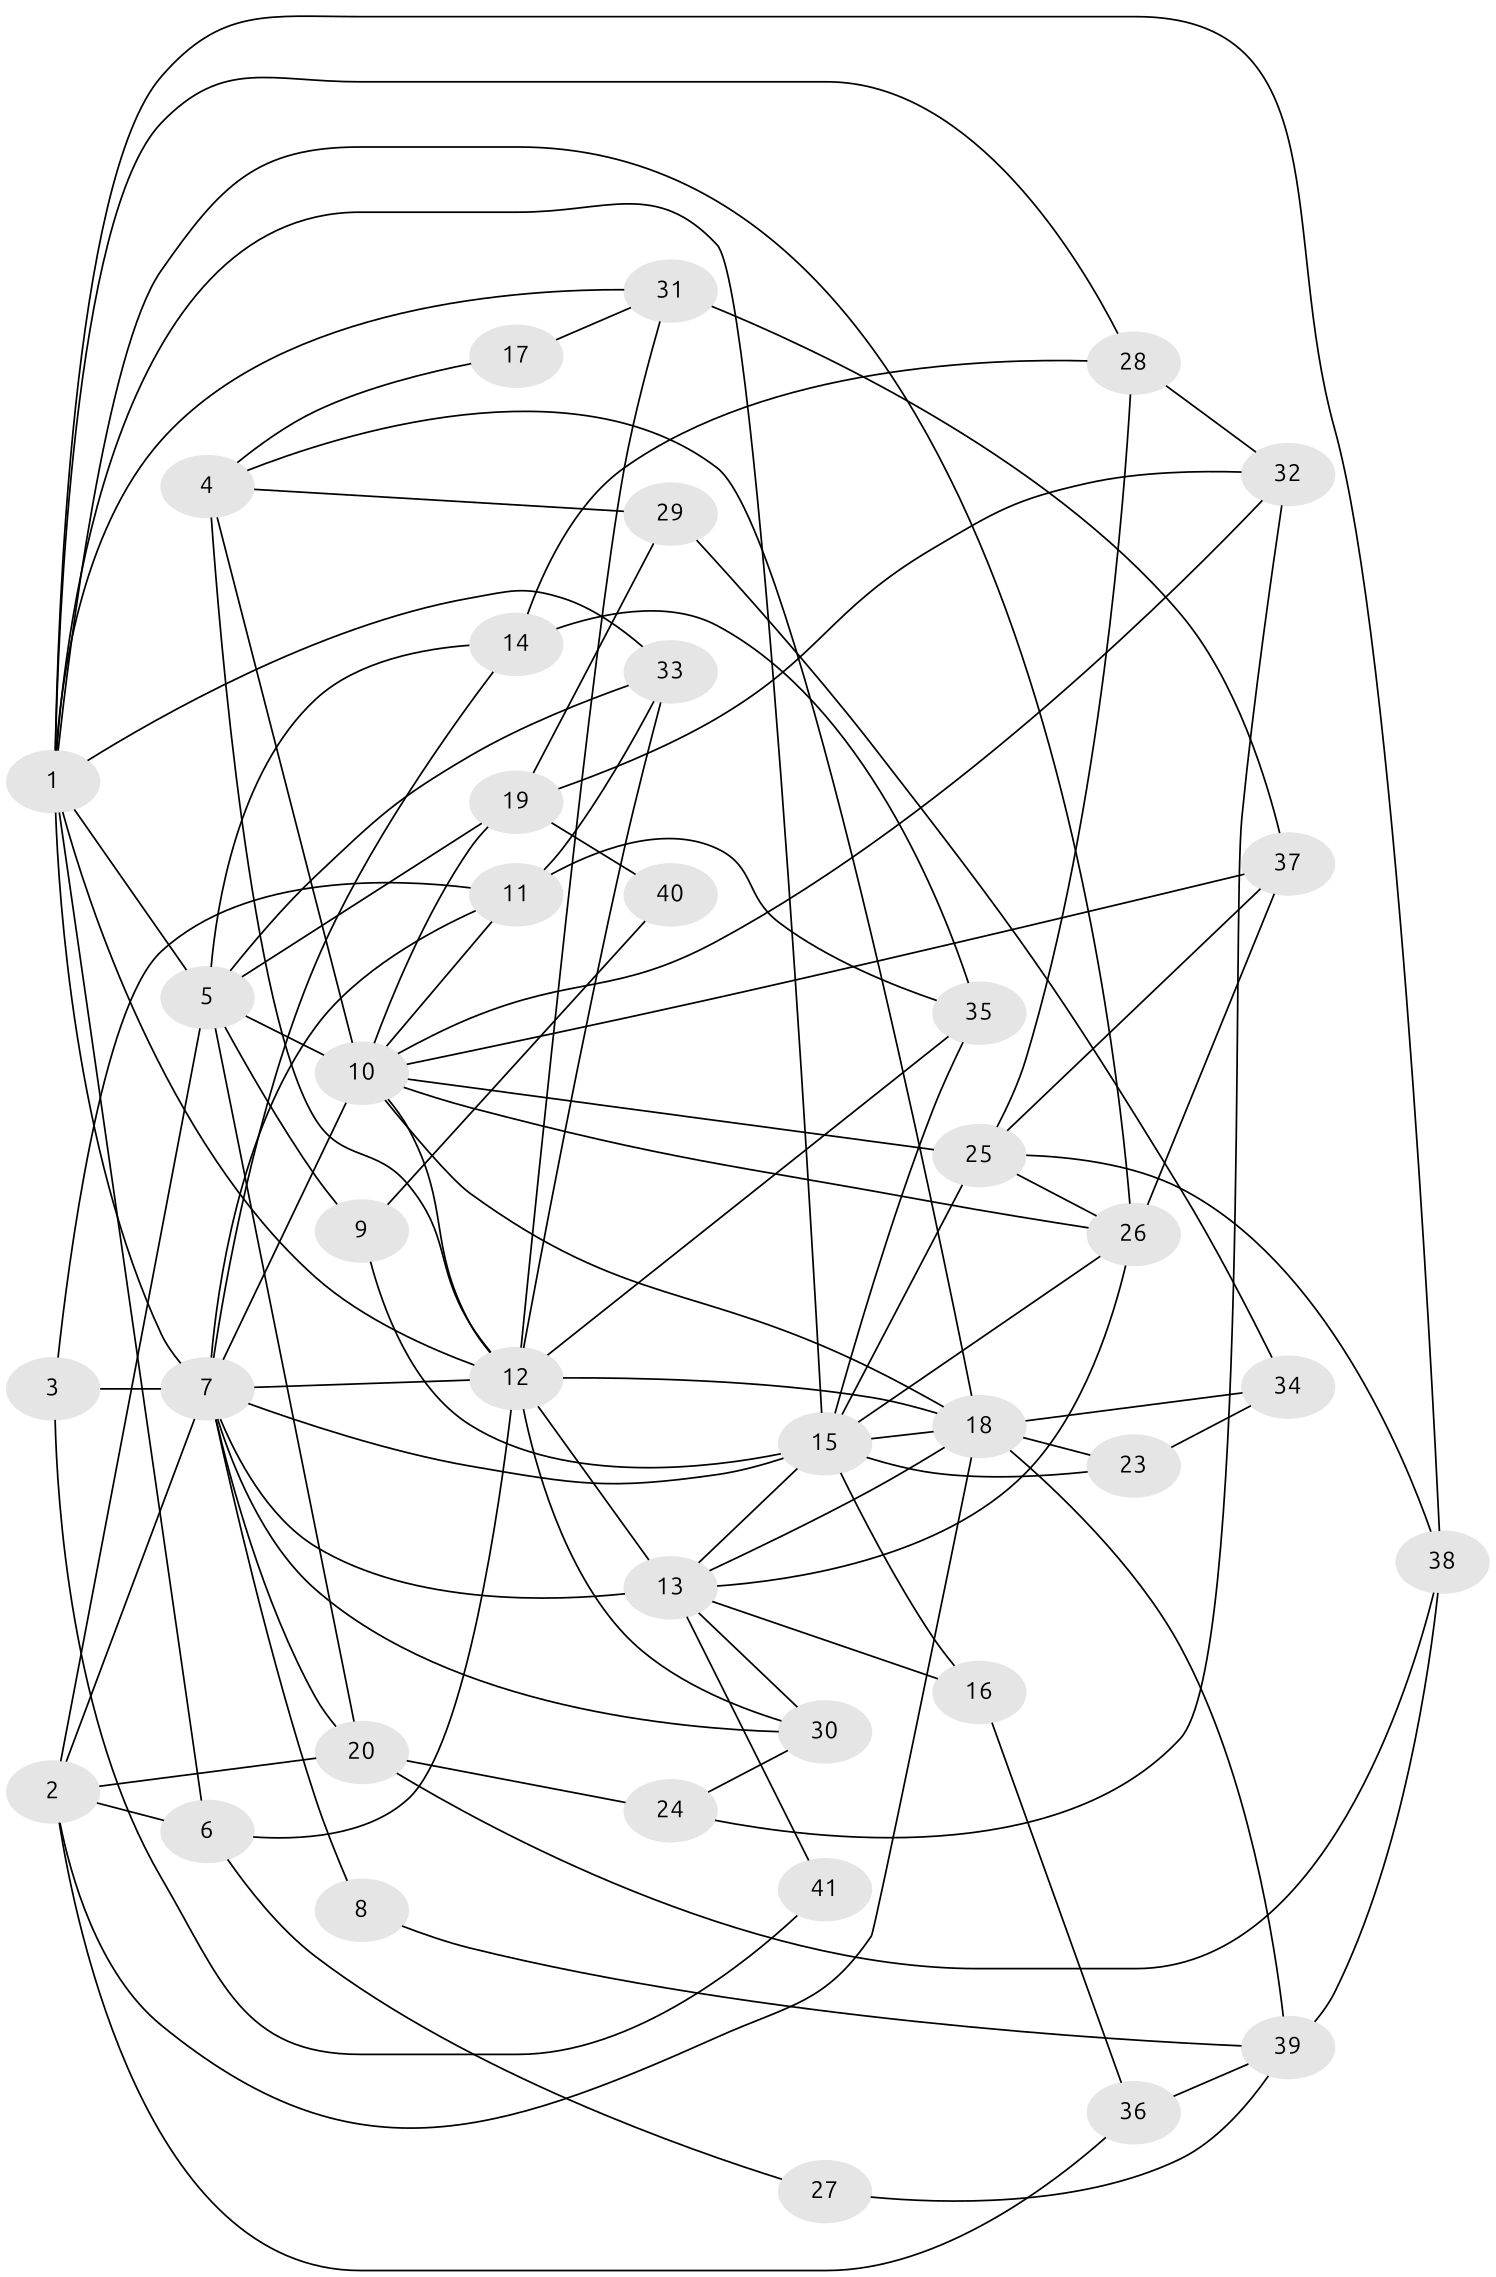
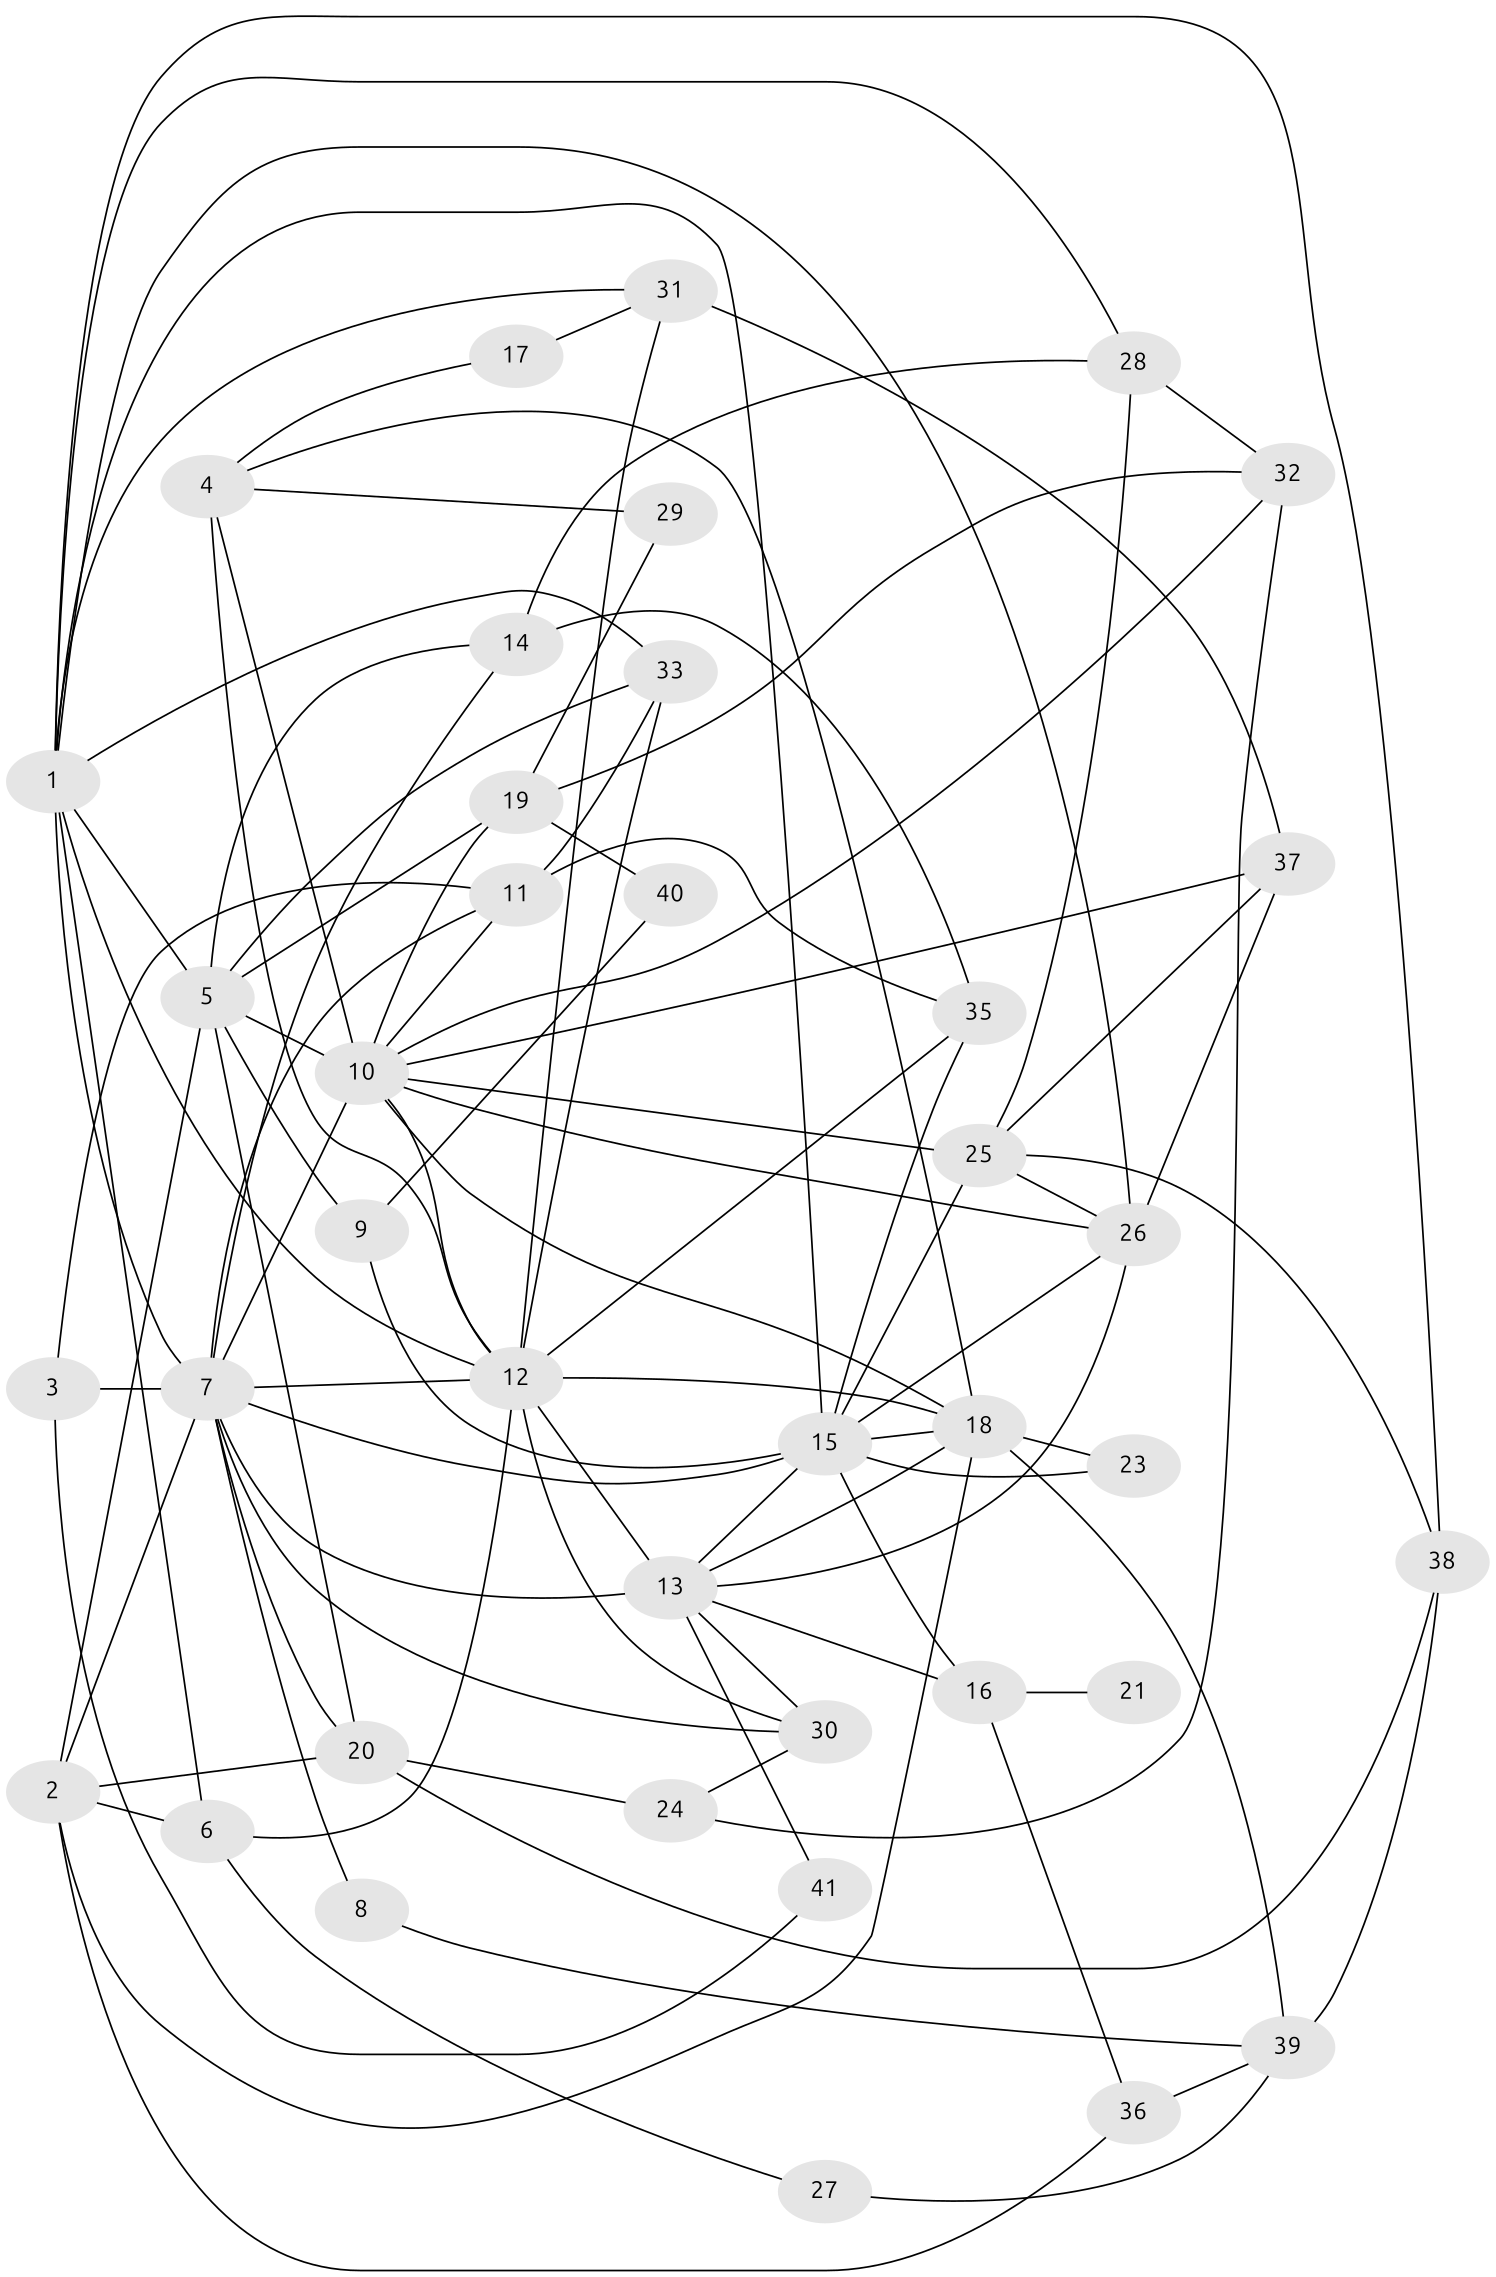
(1288, 1387) -> none
none -> (1134, 1692)
